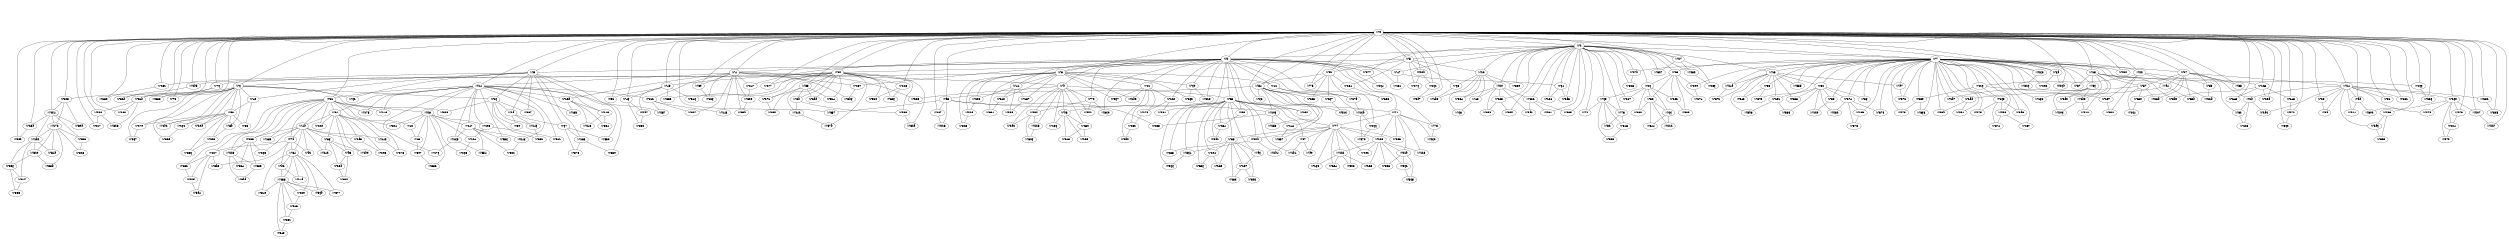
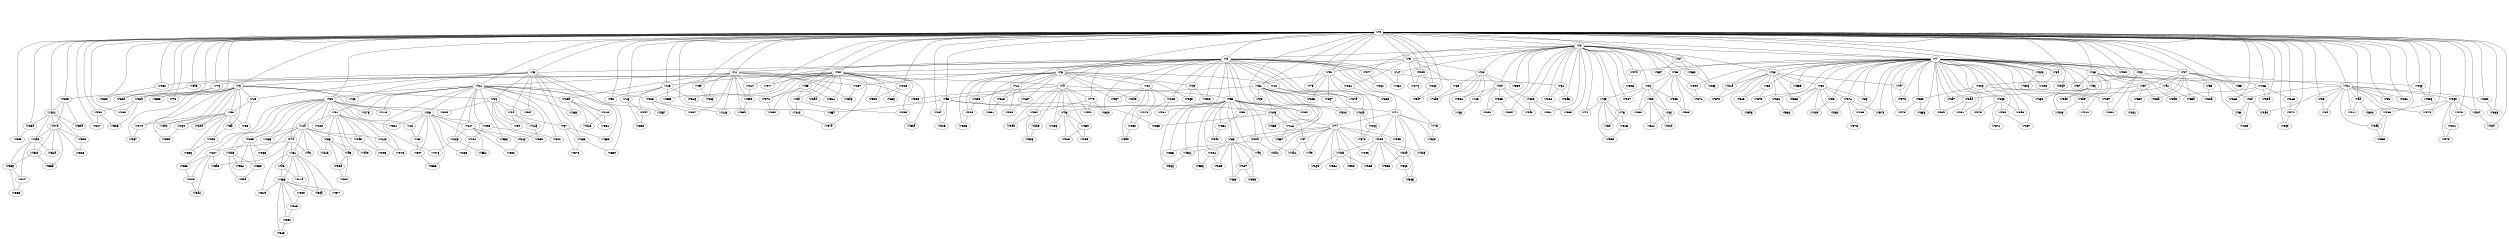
(1942, 35) -> (1943, 34)
none -> (2368, 98)
(1357, 106) -> (1297, 89)
